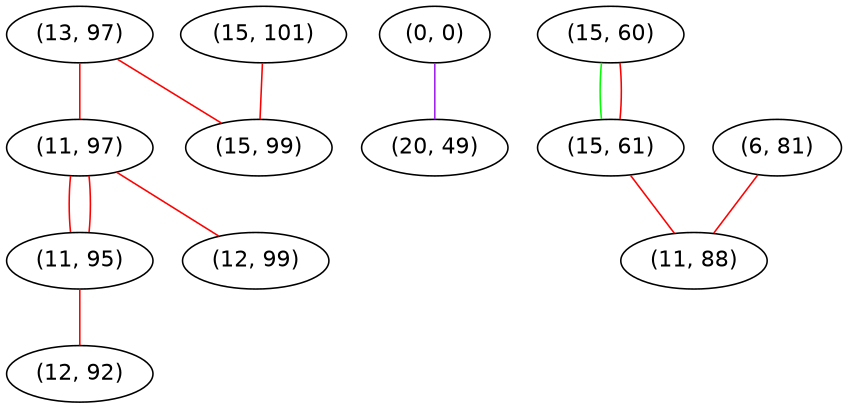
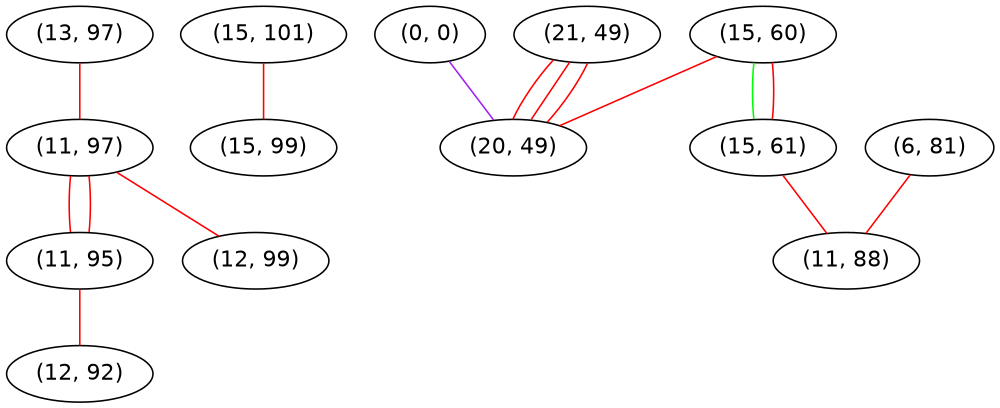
none -> (587, 35)
(169, 91) -> none
none -> (638, 91)
